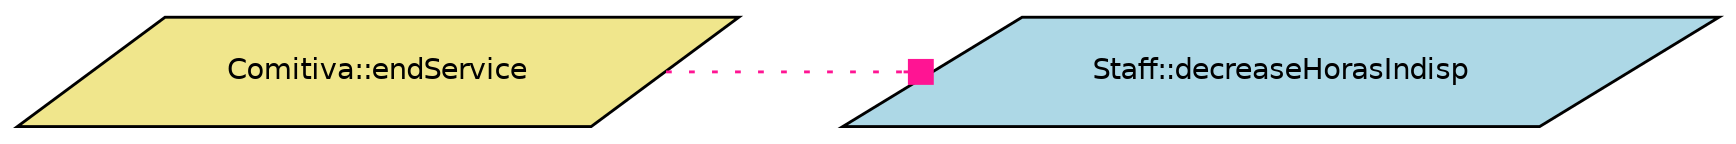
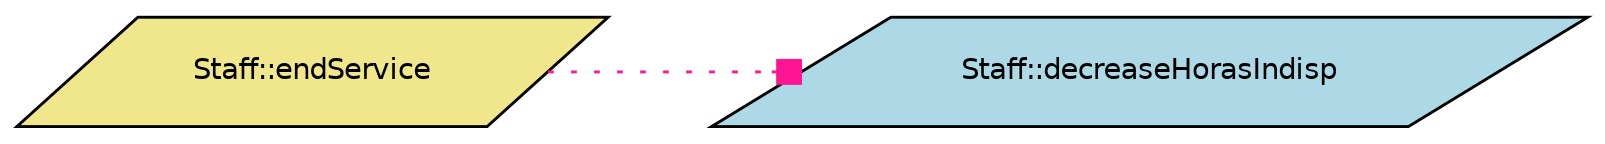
(378, 72) -> (312, 72)
